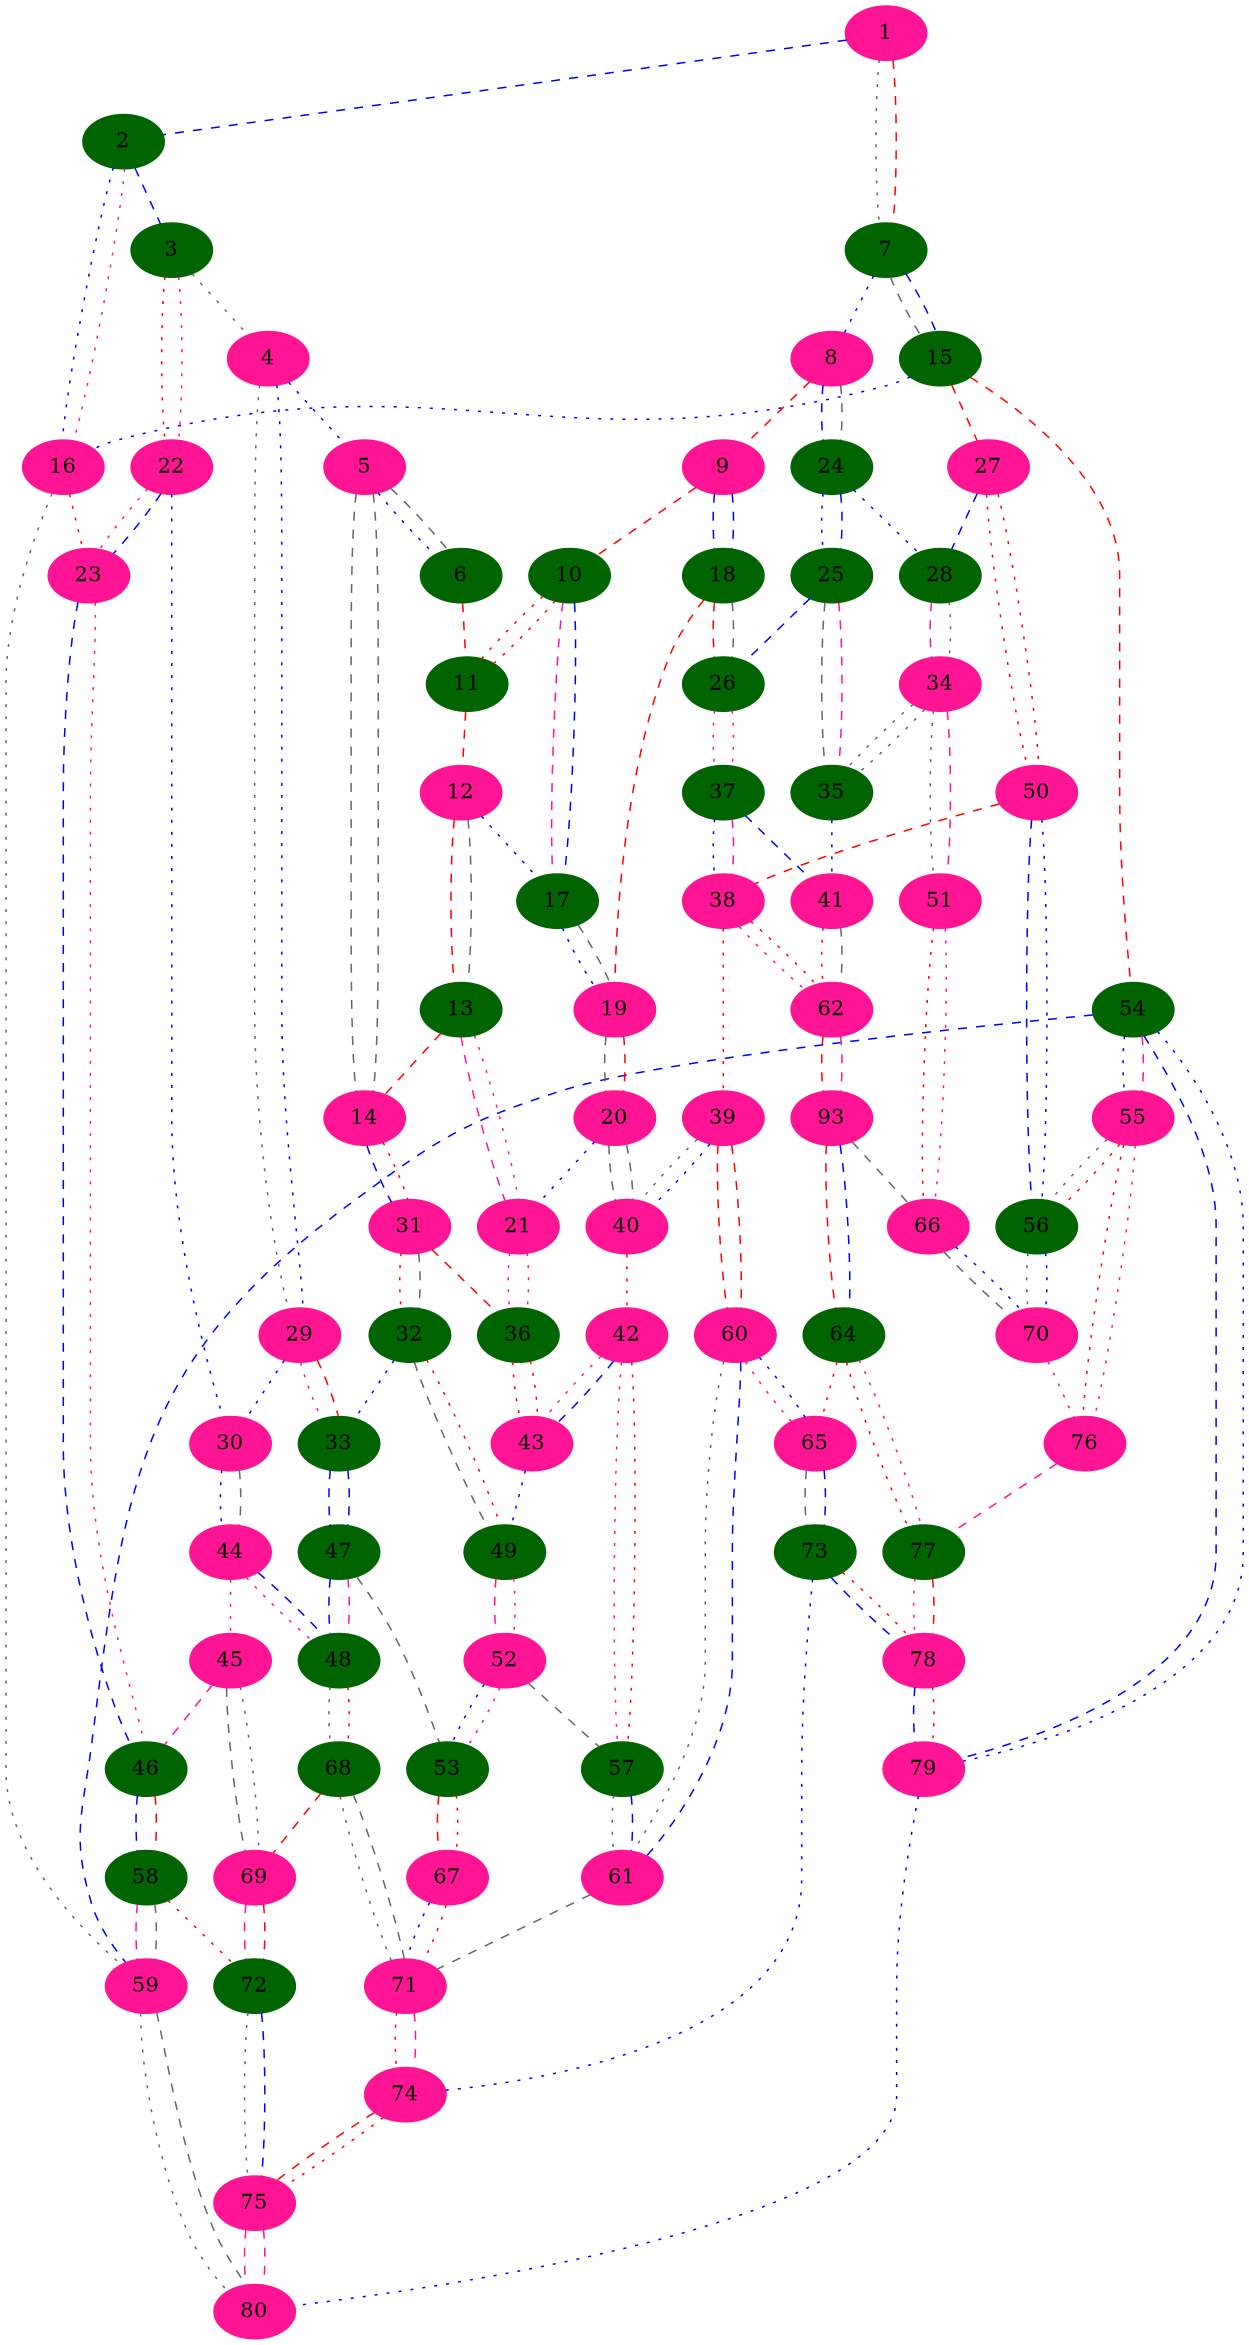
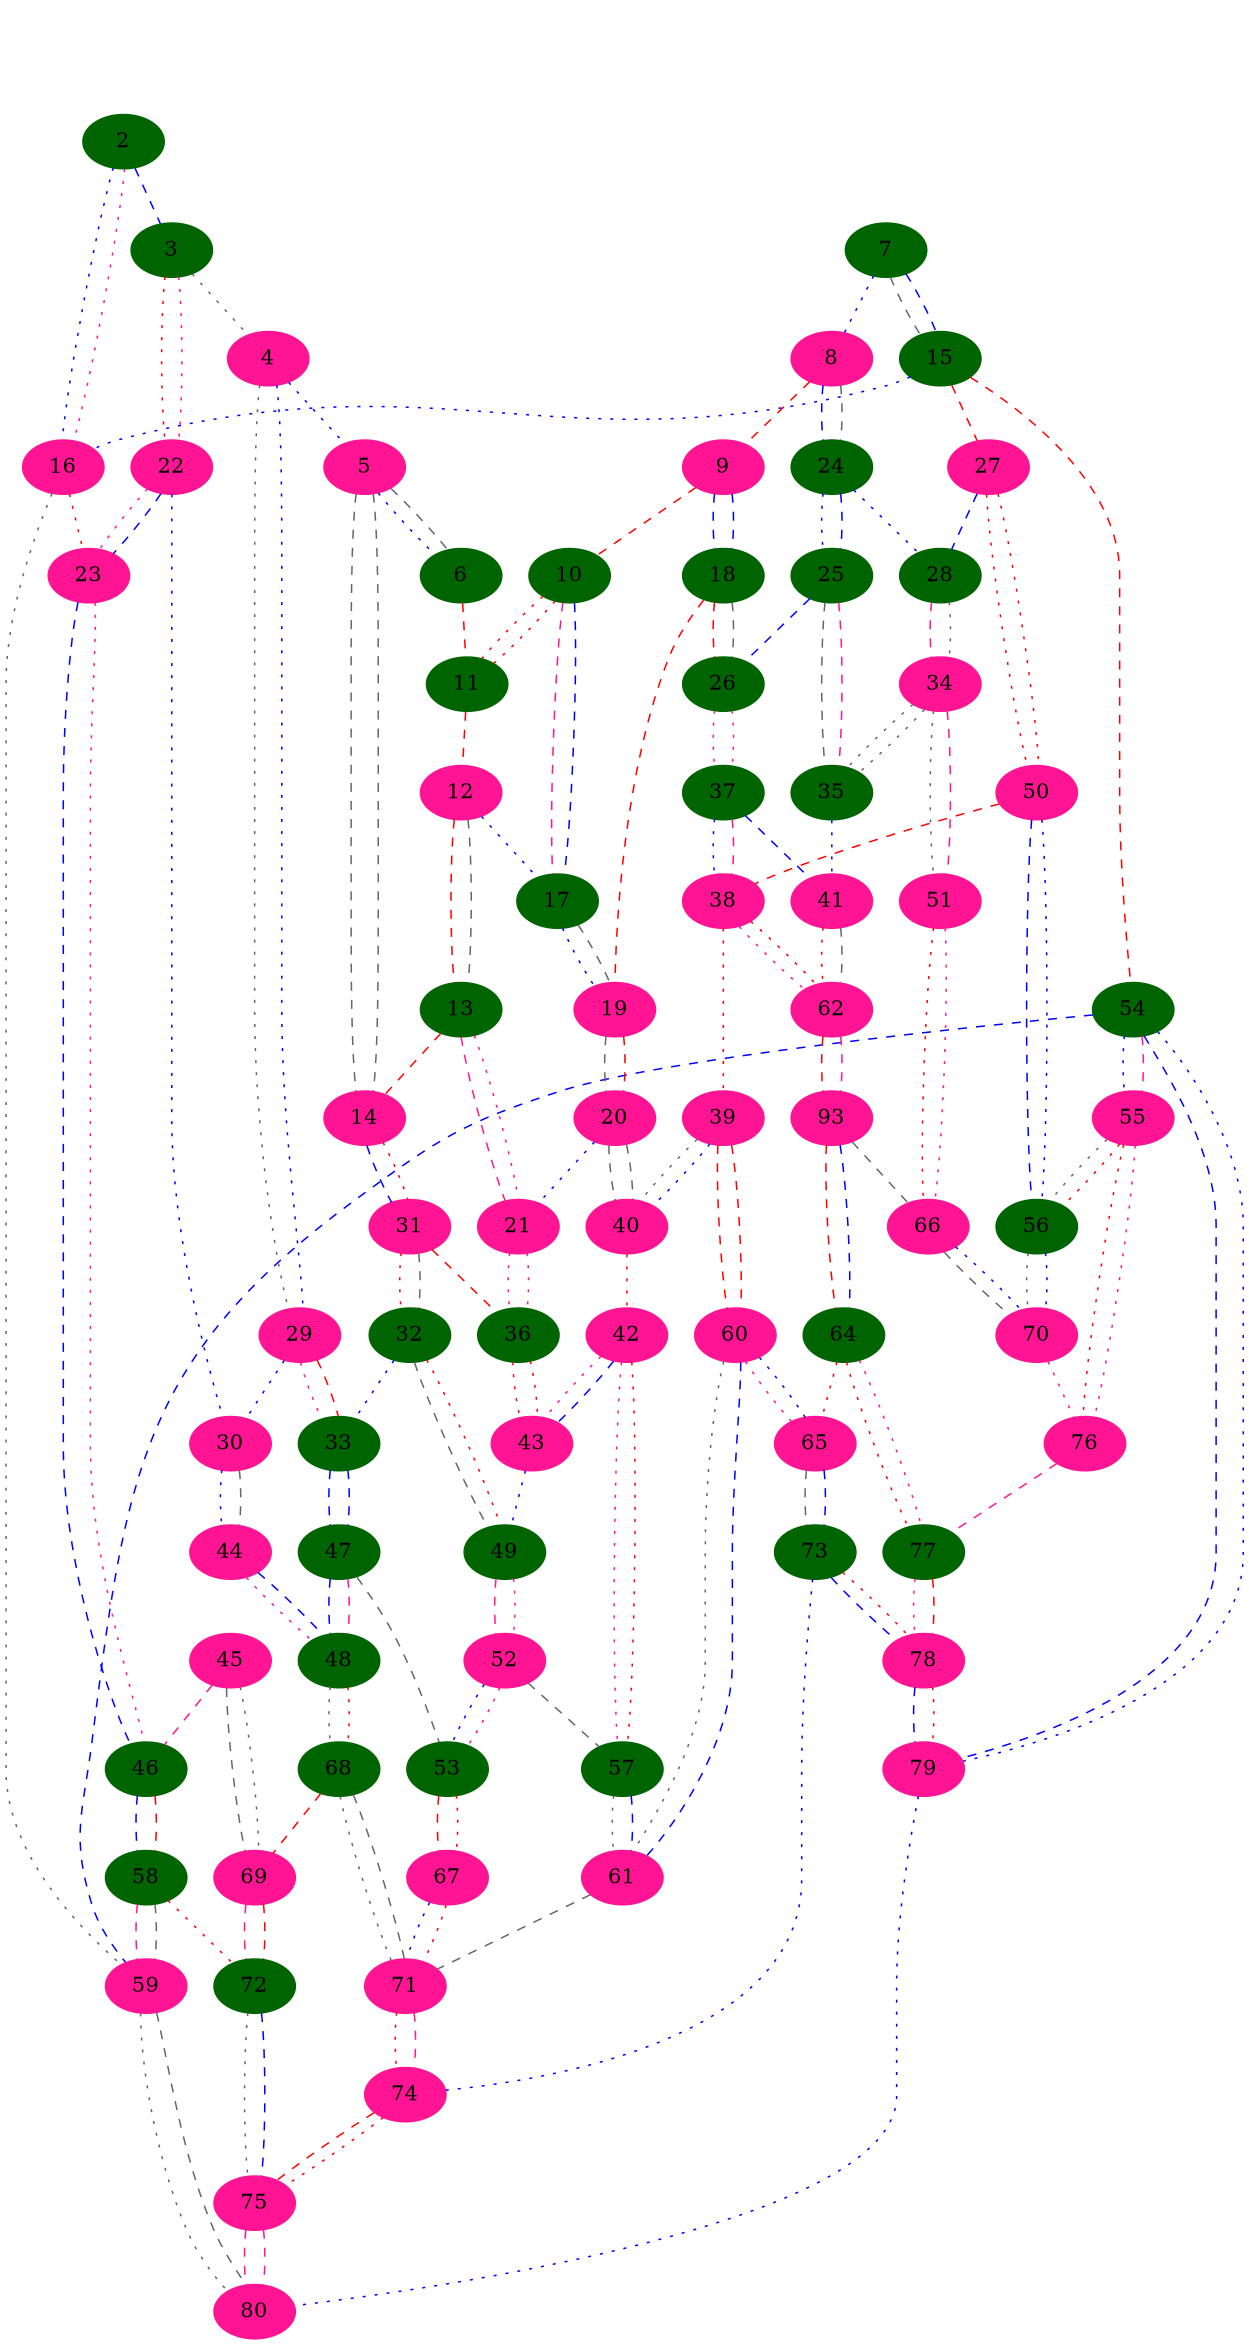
(886, 33) -> none
(231, 1607) -> none
